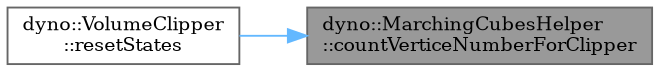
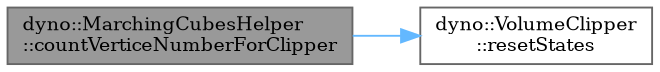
(263, 36) -> (377, 36)
